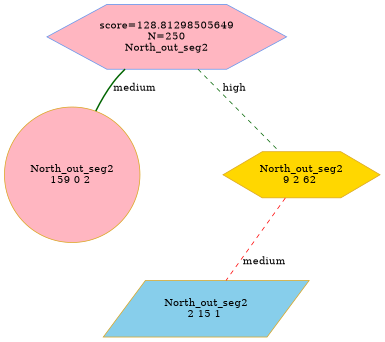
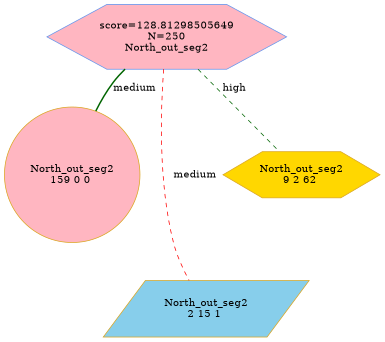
(72, 175) -> (72, 175)
(256, 239) -> (163, 177)
